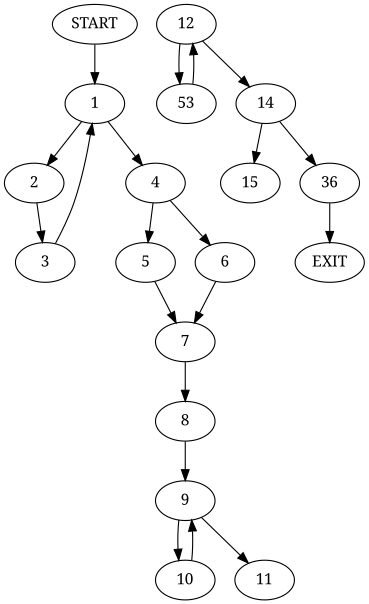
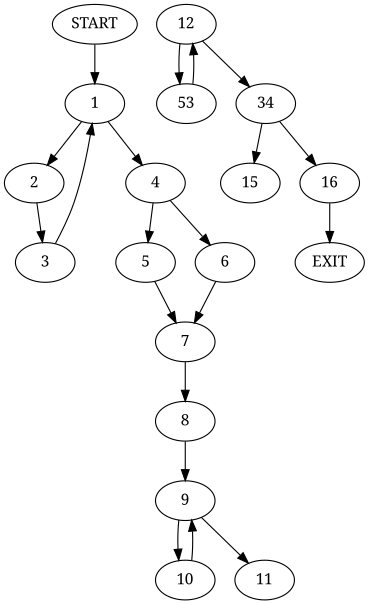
(266, 104) -> (266, 104)
(330, 183) -> (330, 183)
